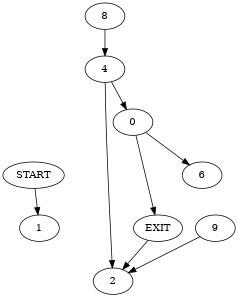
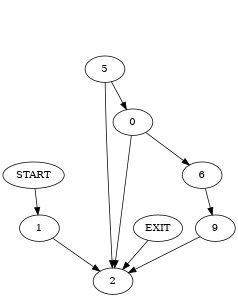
(105, 16) -> none
(105, 69) -> (105, 69)
(145, 171) -> (123, 198)
none -> (208, 198)
none -> (73, 252)
